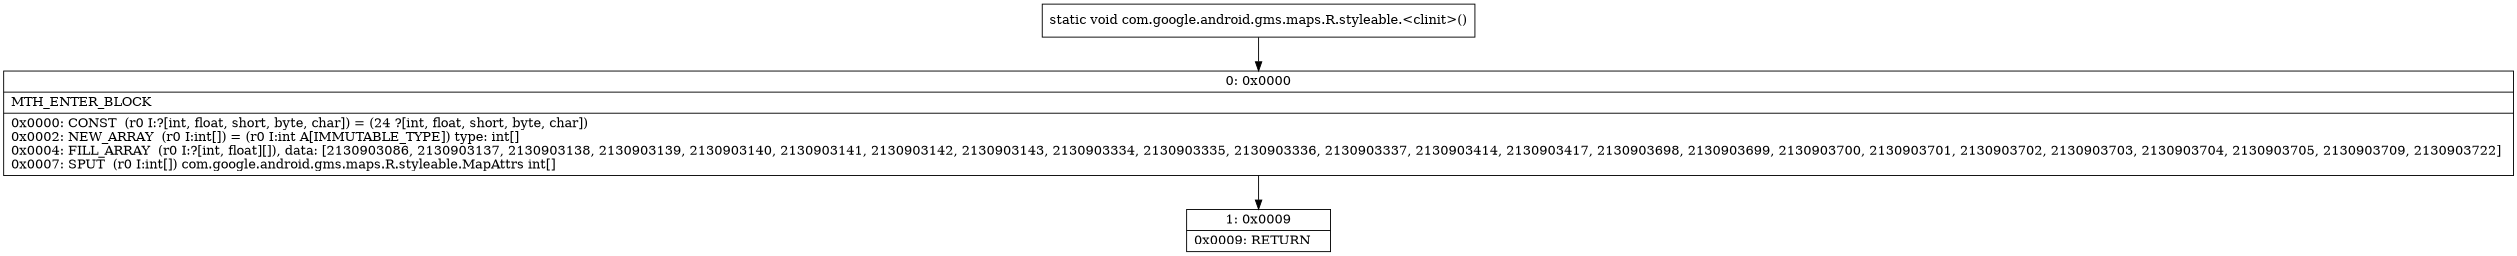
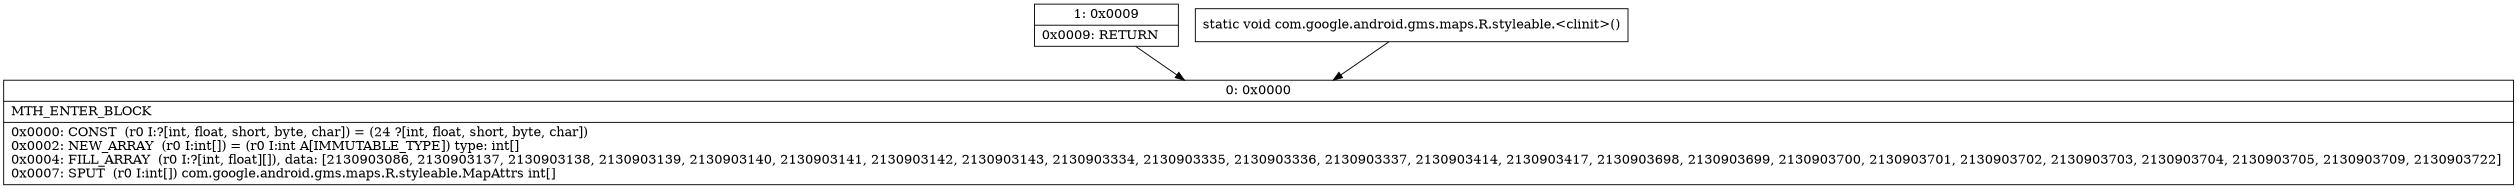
(1259, 188) -> (1156, 61)
